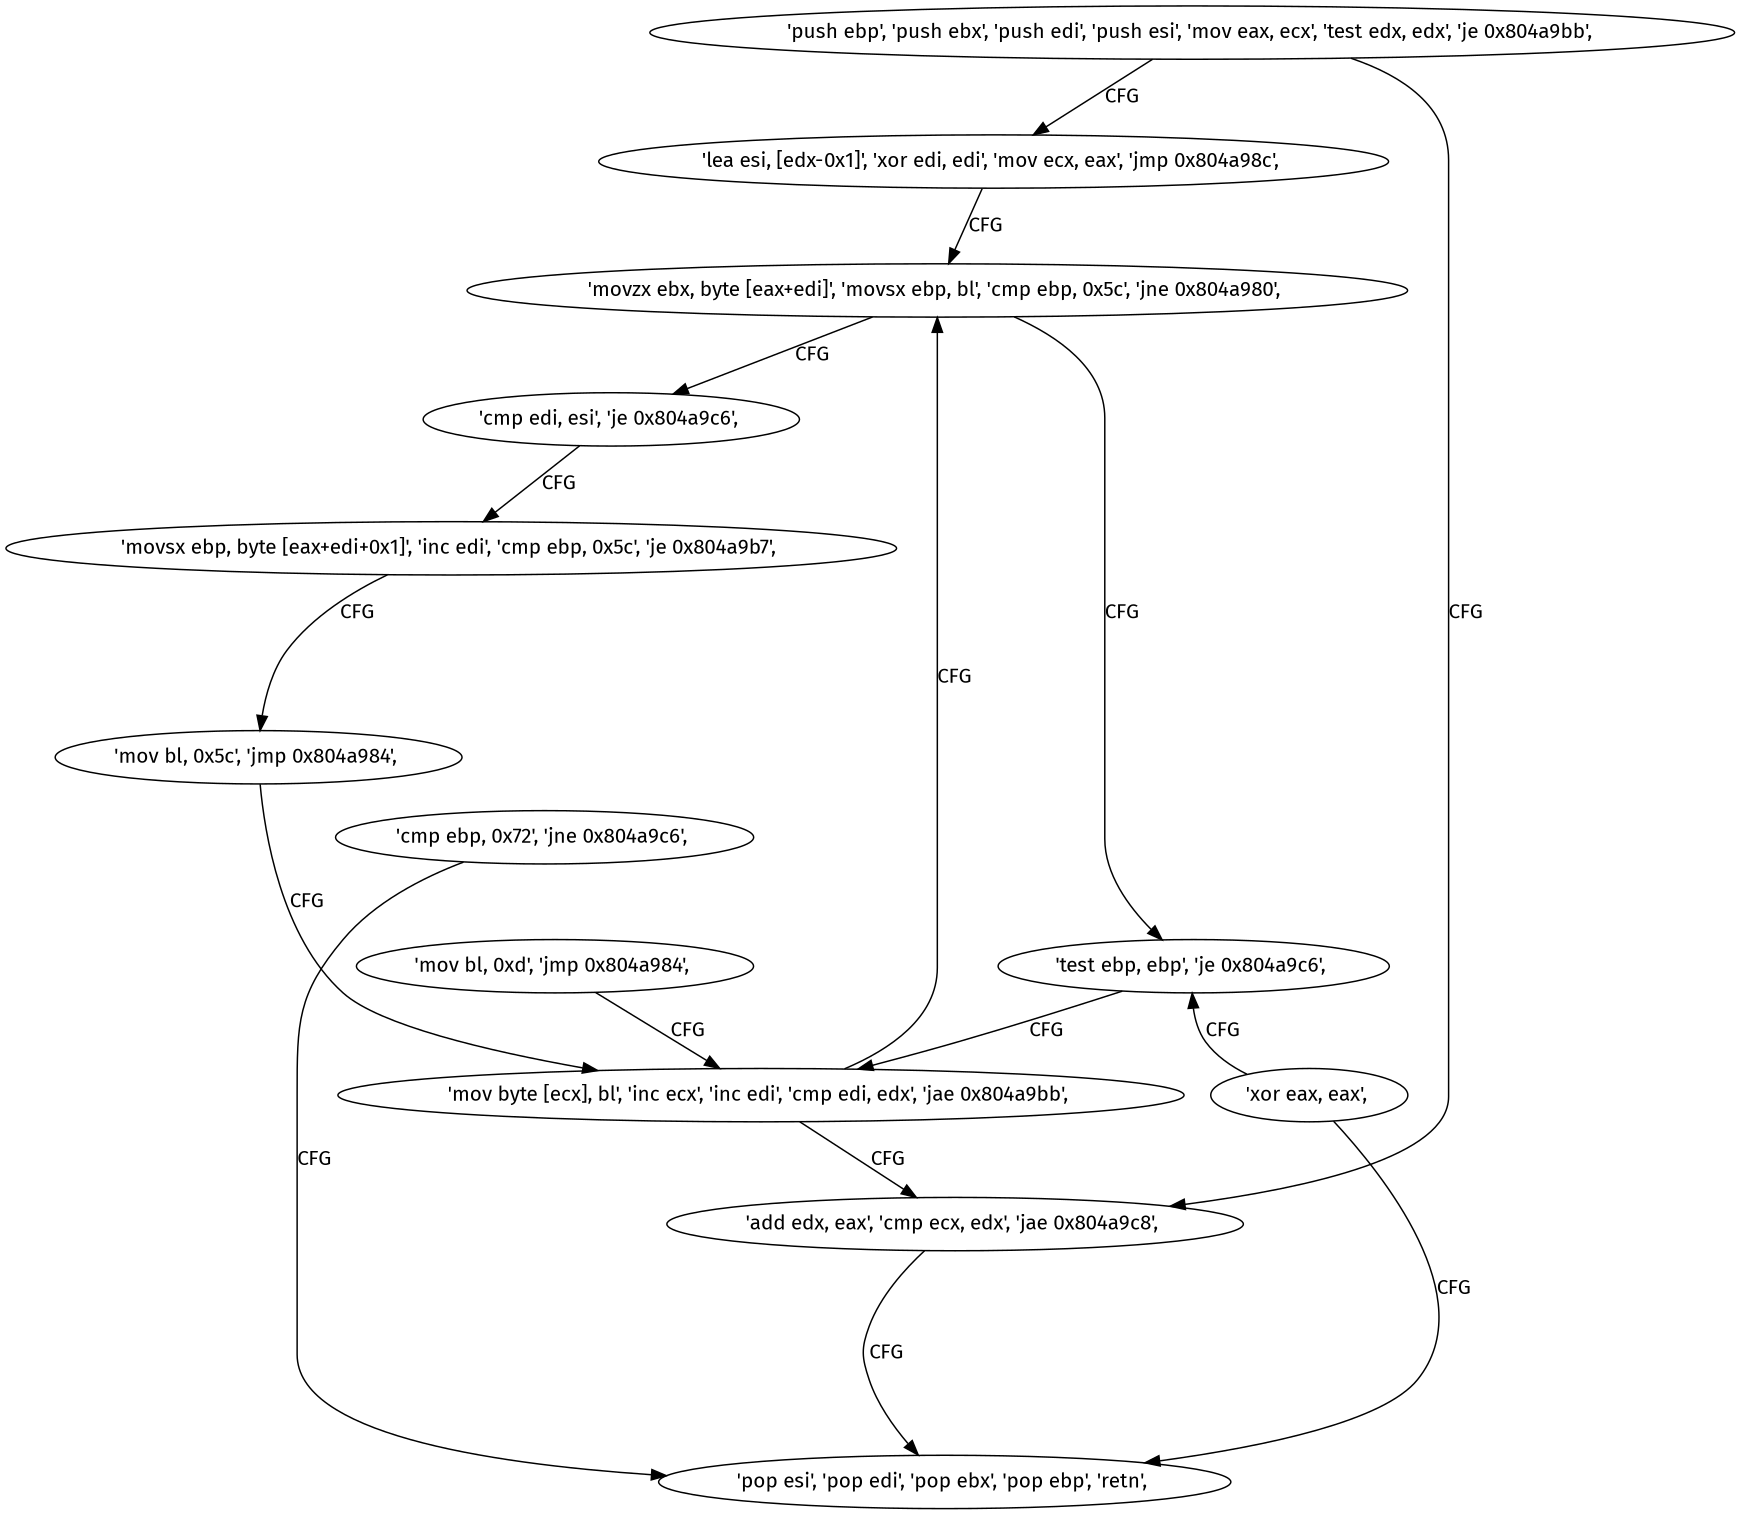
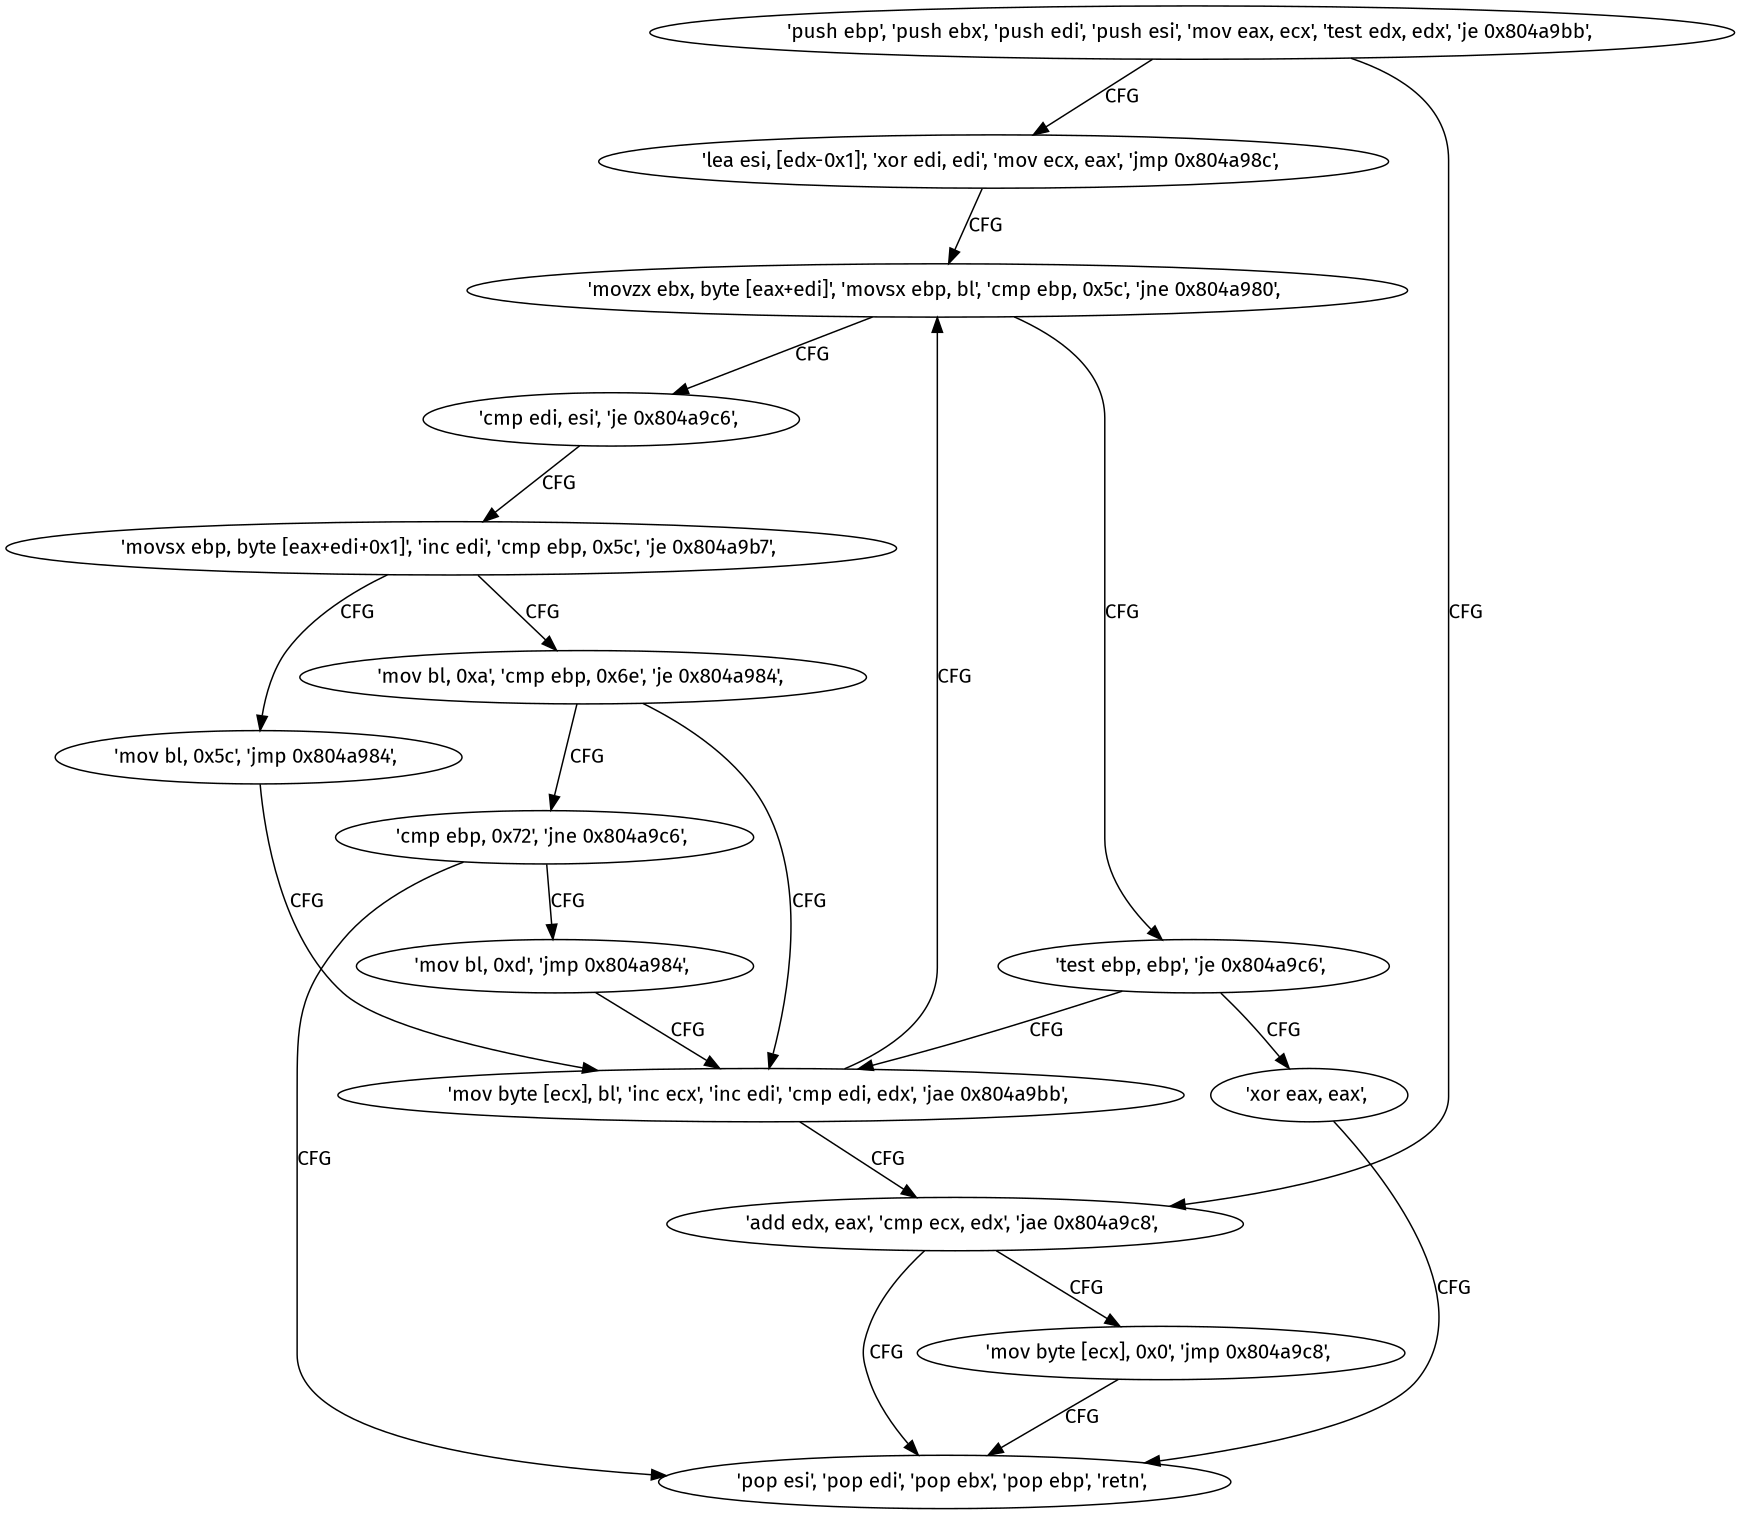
none -> (583, 677)
none -> (549, 894)
(1211, 1048) -> (1251, 1024)
none -> (1161, 1353)
